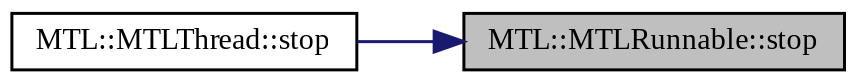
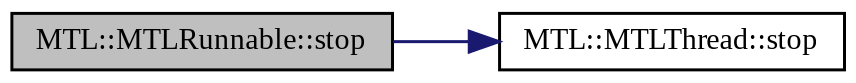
(396, 42) -> (431, 42)
